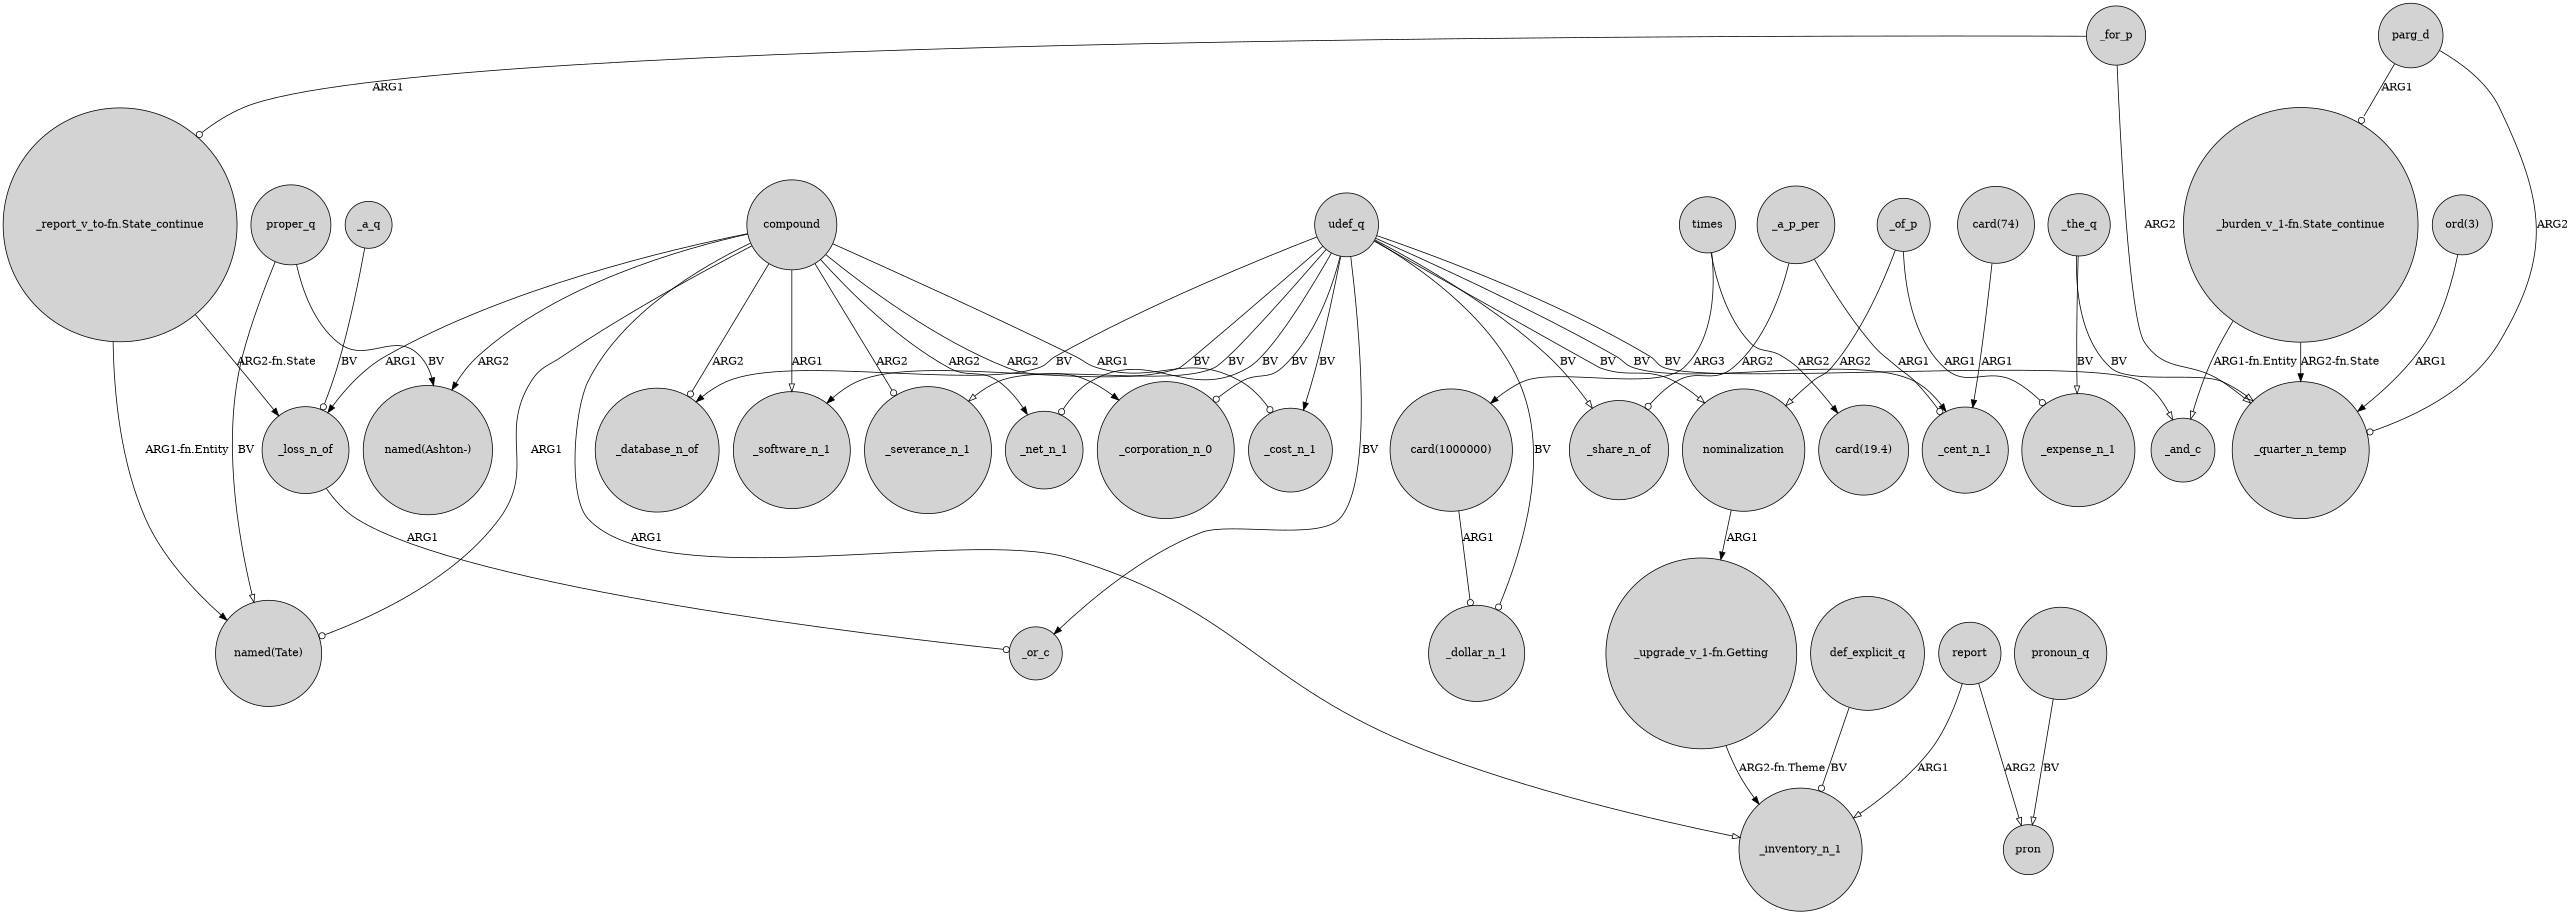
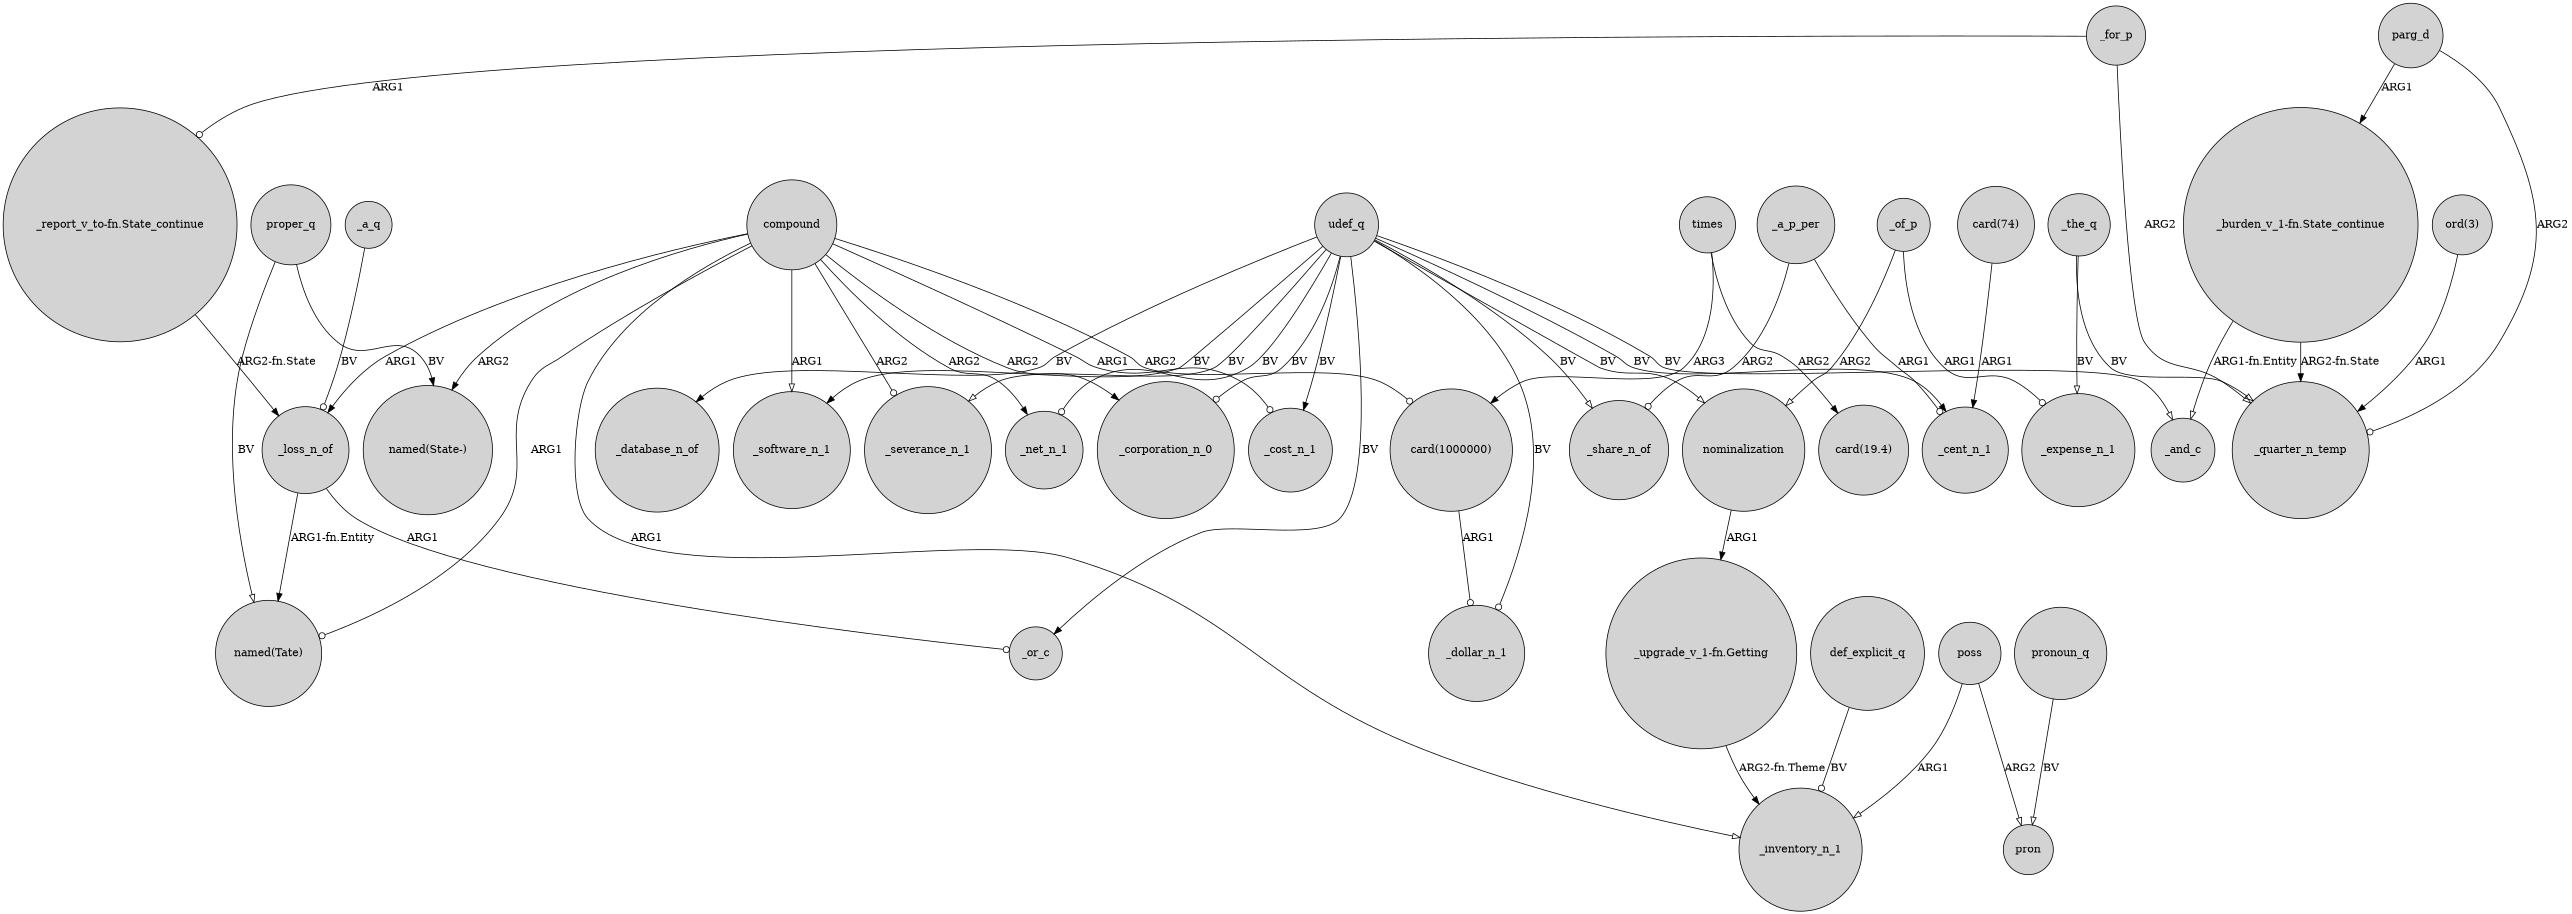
(2379, 90) -> (2379, 90)
(730, 328) -> (1116, 350)
(428, 450) -> (428, 450)
(135, 492) -> (289, 543)
(1970, 653) -> (1970, 653)
